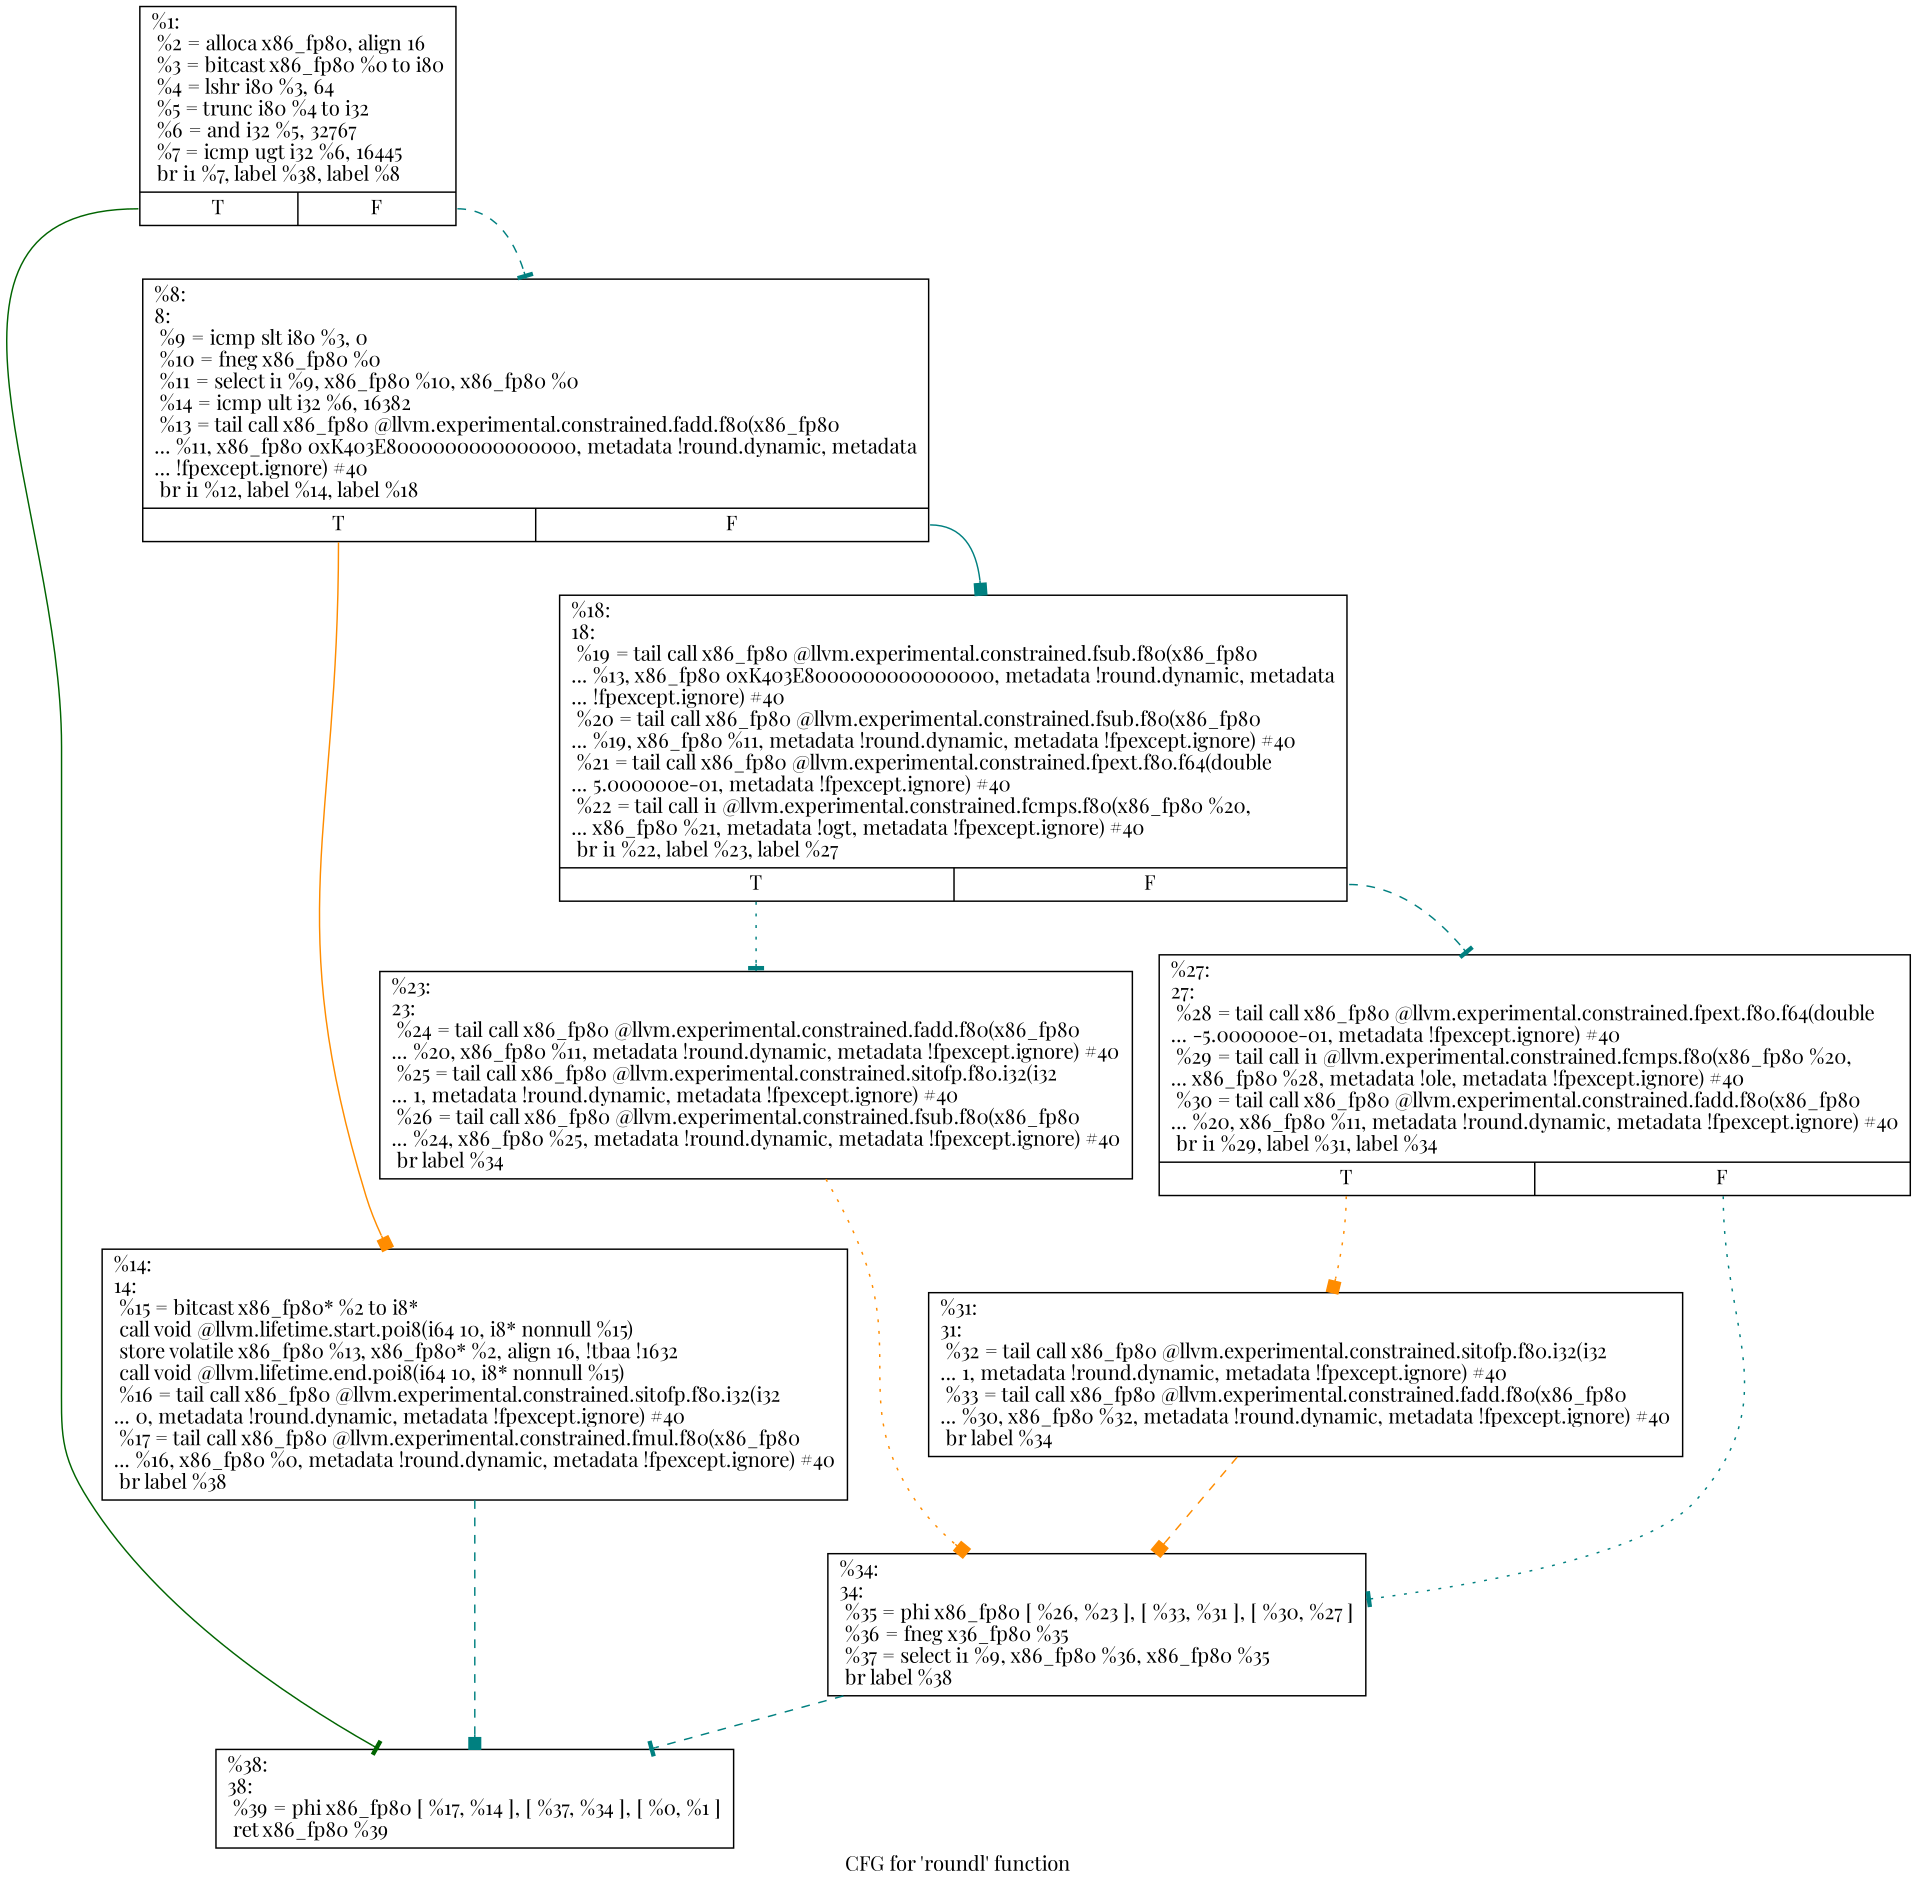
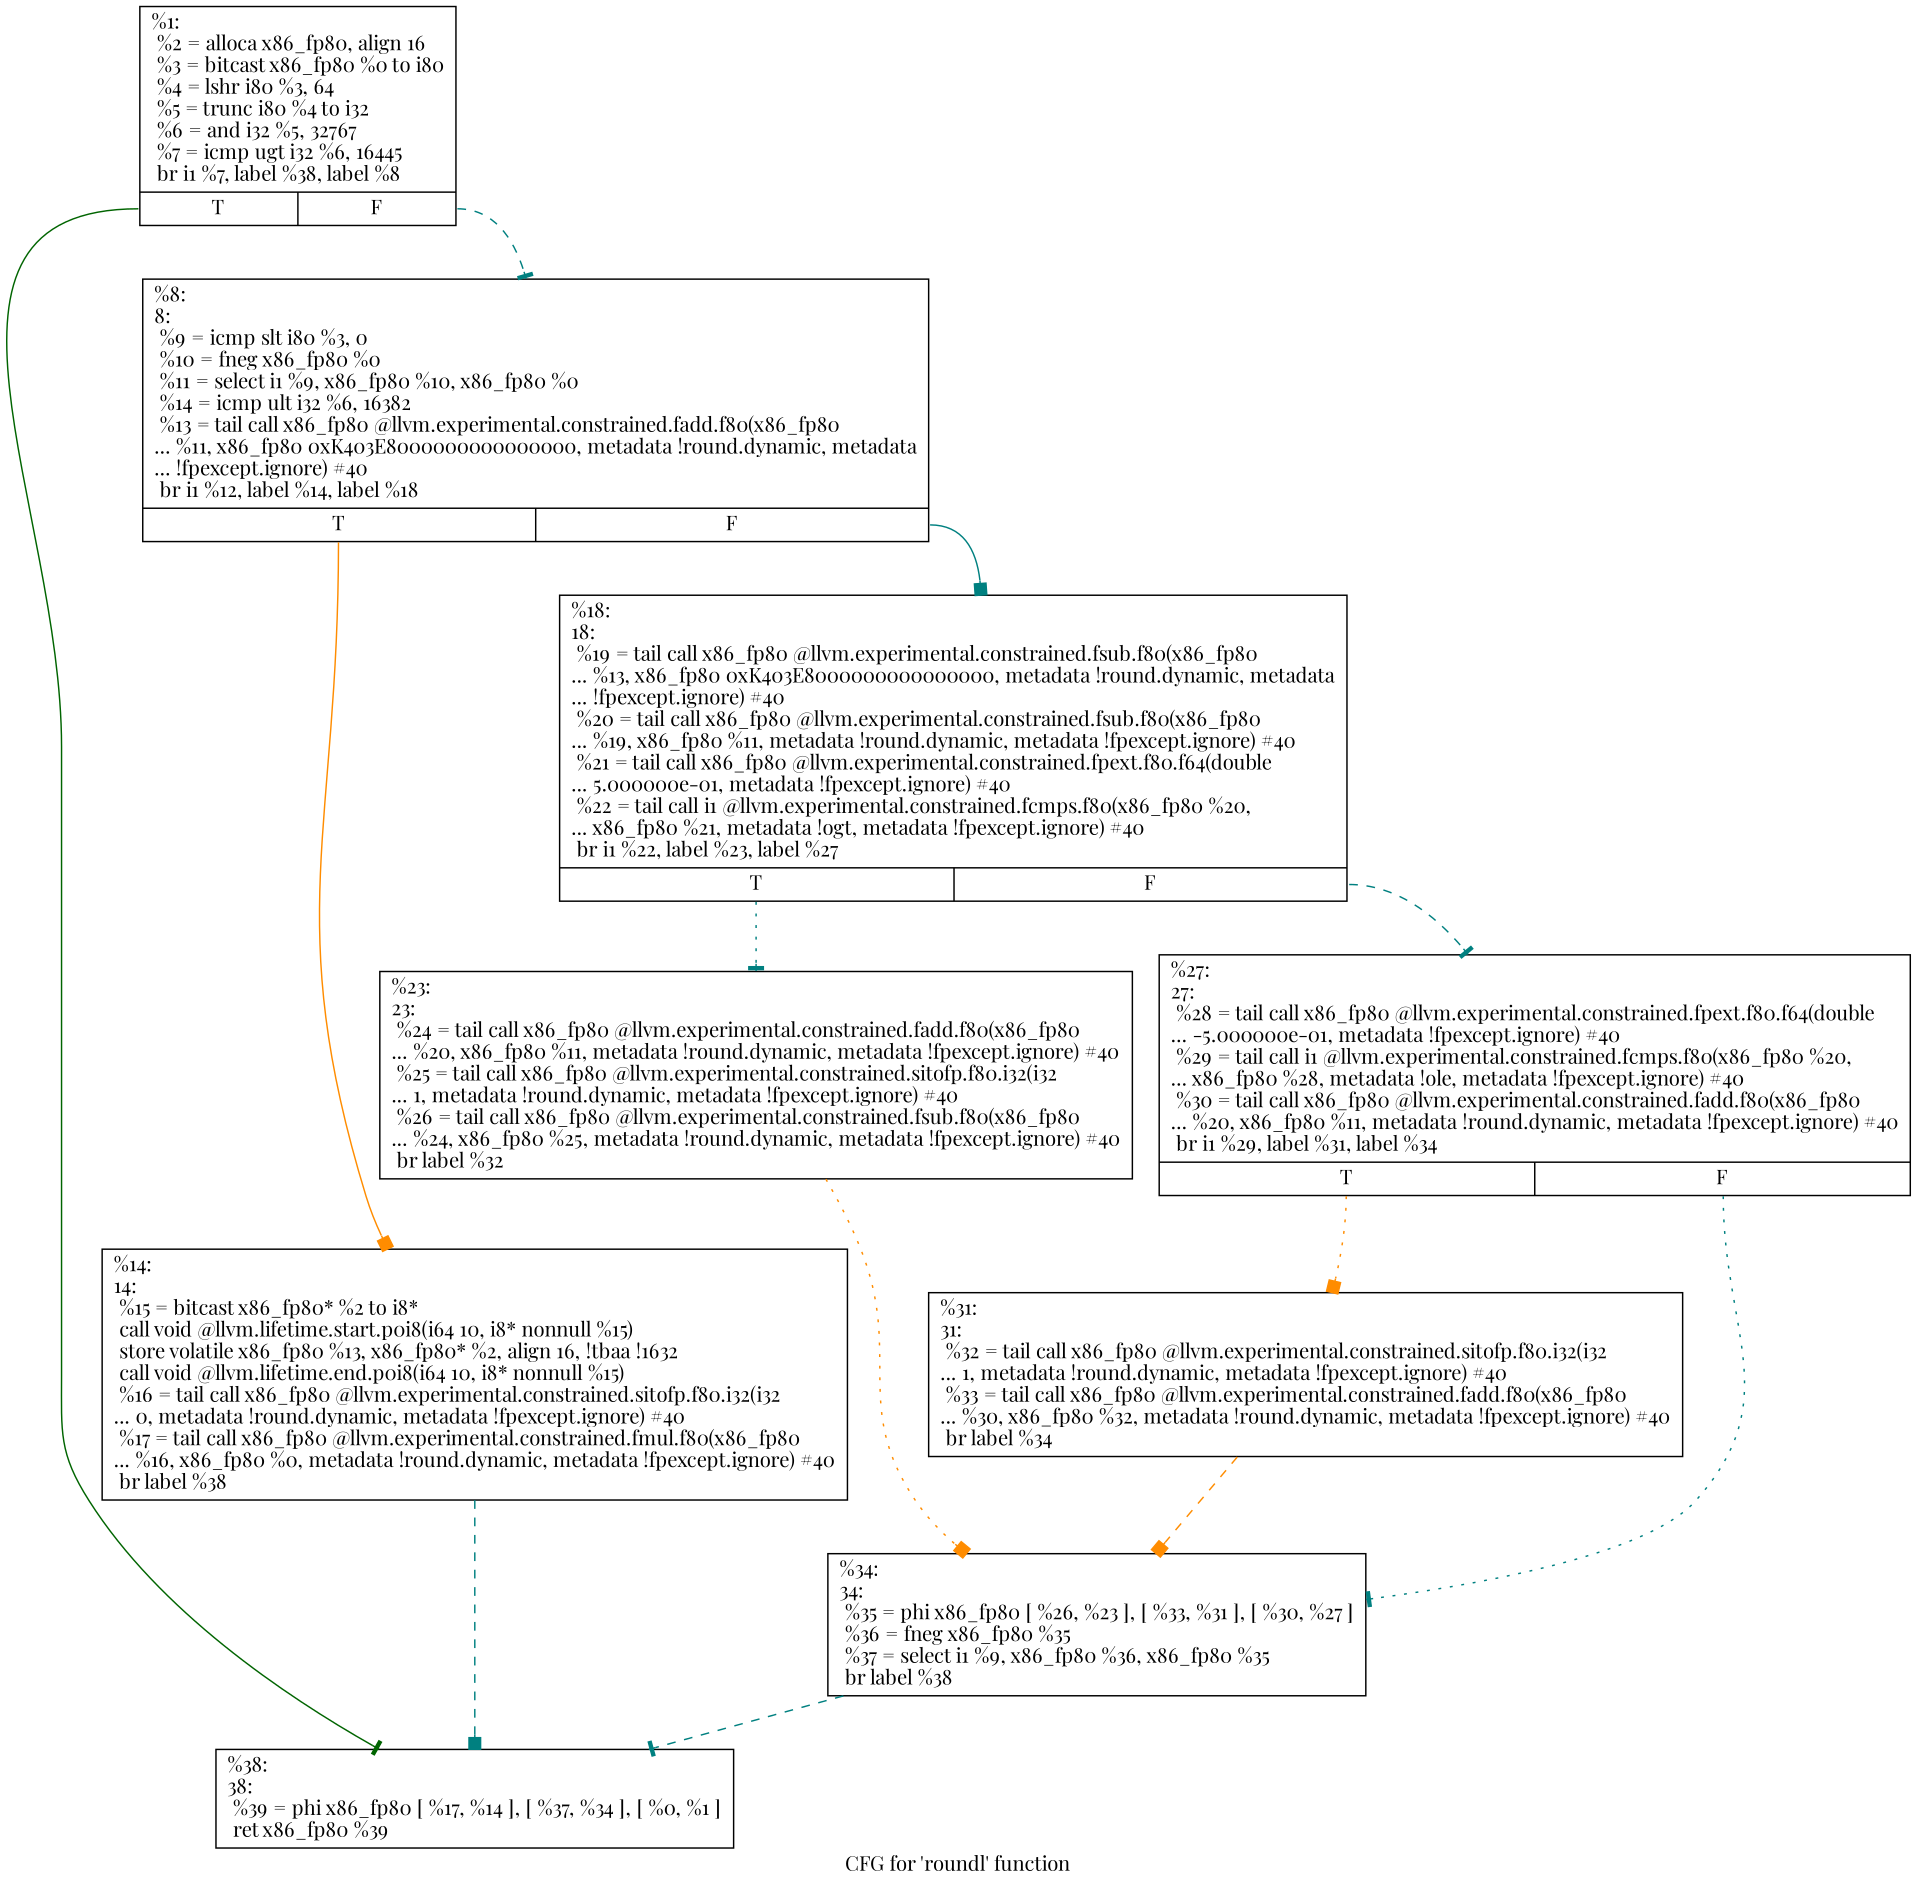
(448, 1161) -> (448, 1161)
(955, 1635) -> (955, 1635)
